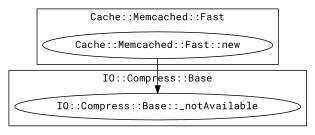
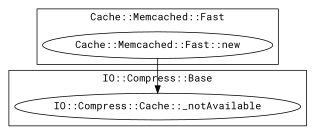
(158, 107) -> (158, 107)
